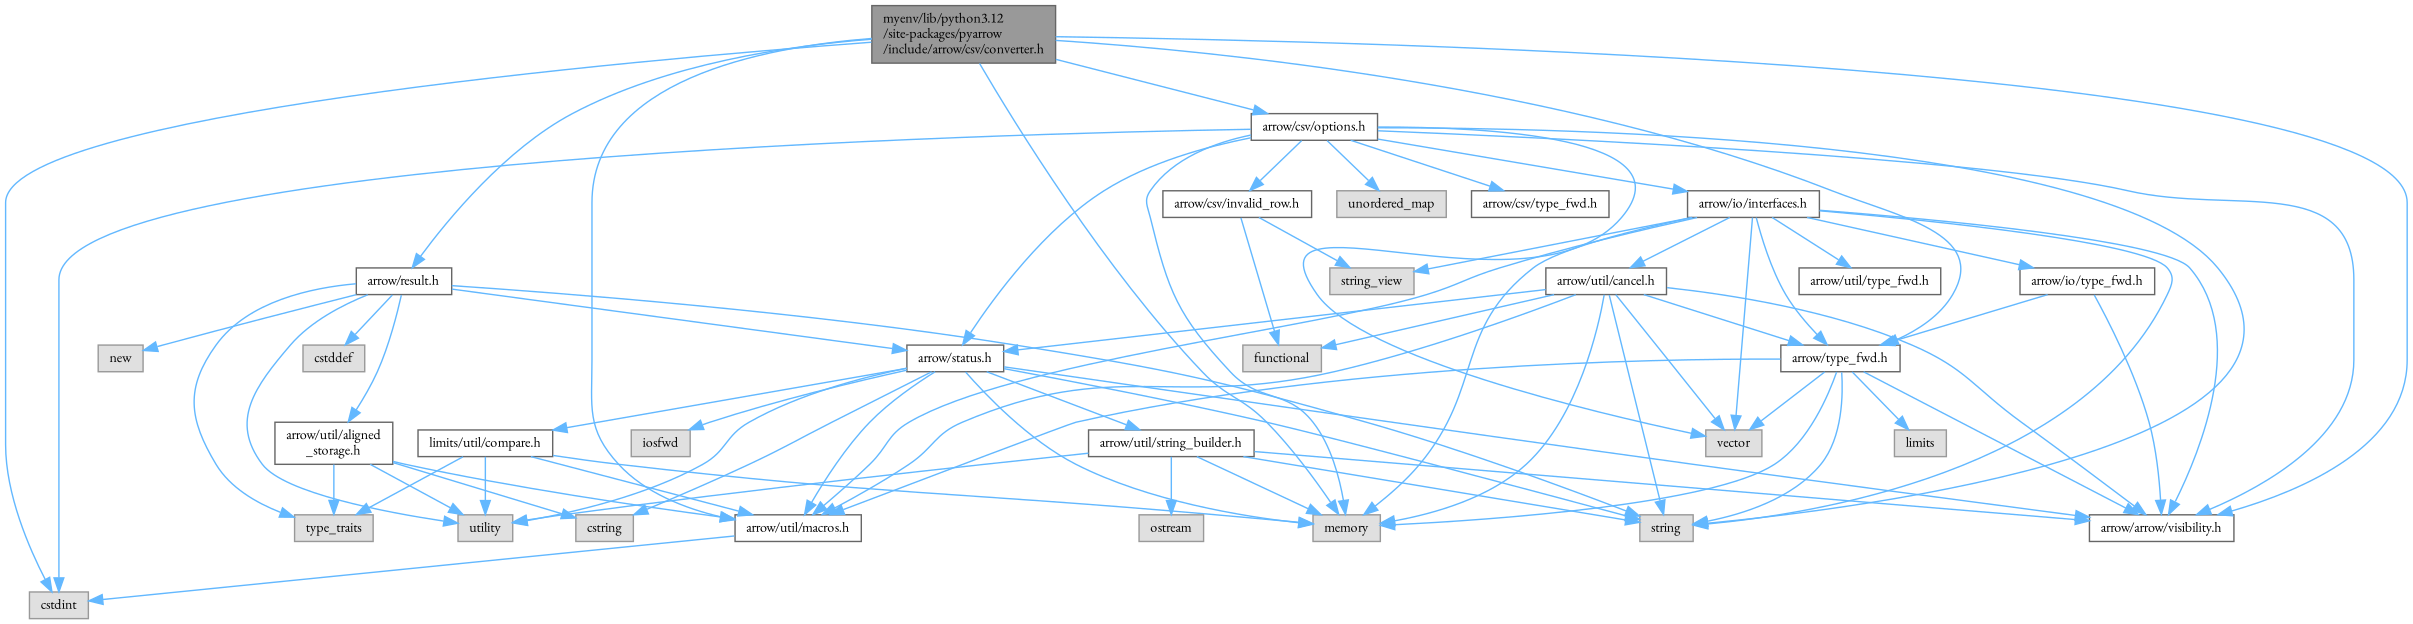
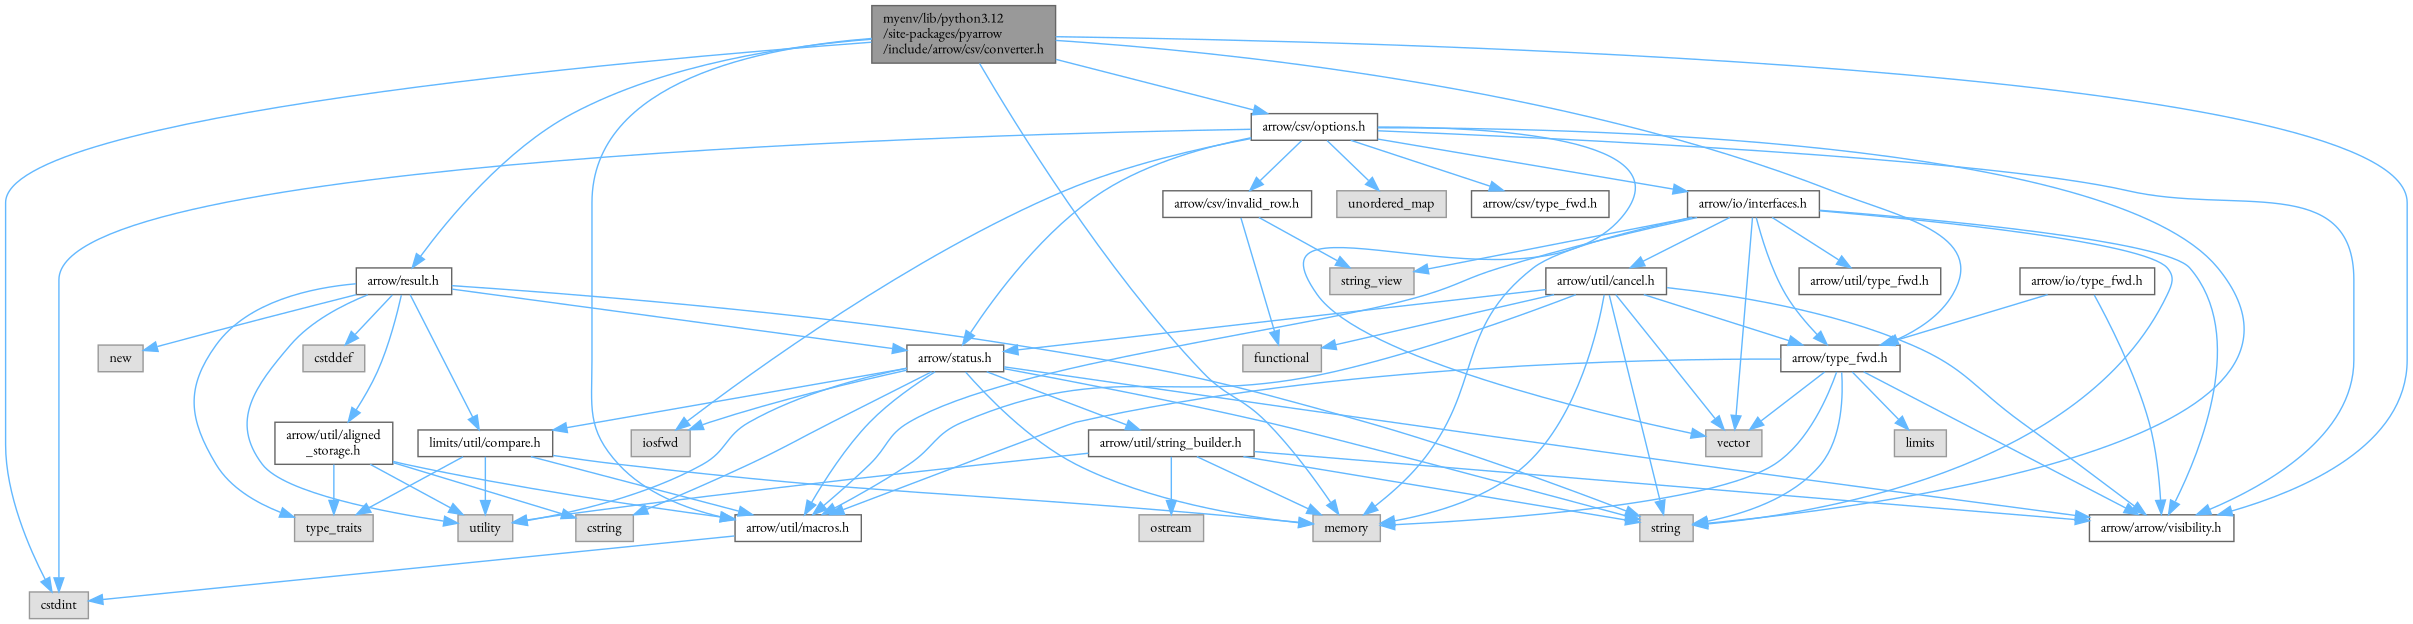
(1913, 241) -> none
(1187, 318) -> (953, 246)
none -> (441, 356)
